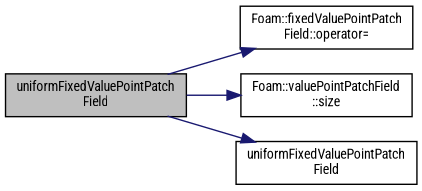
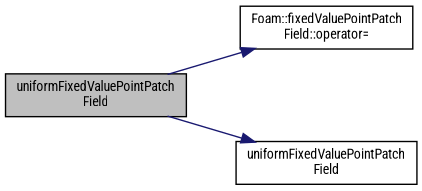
(327, 95) -> none
